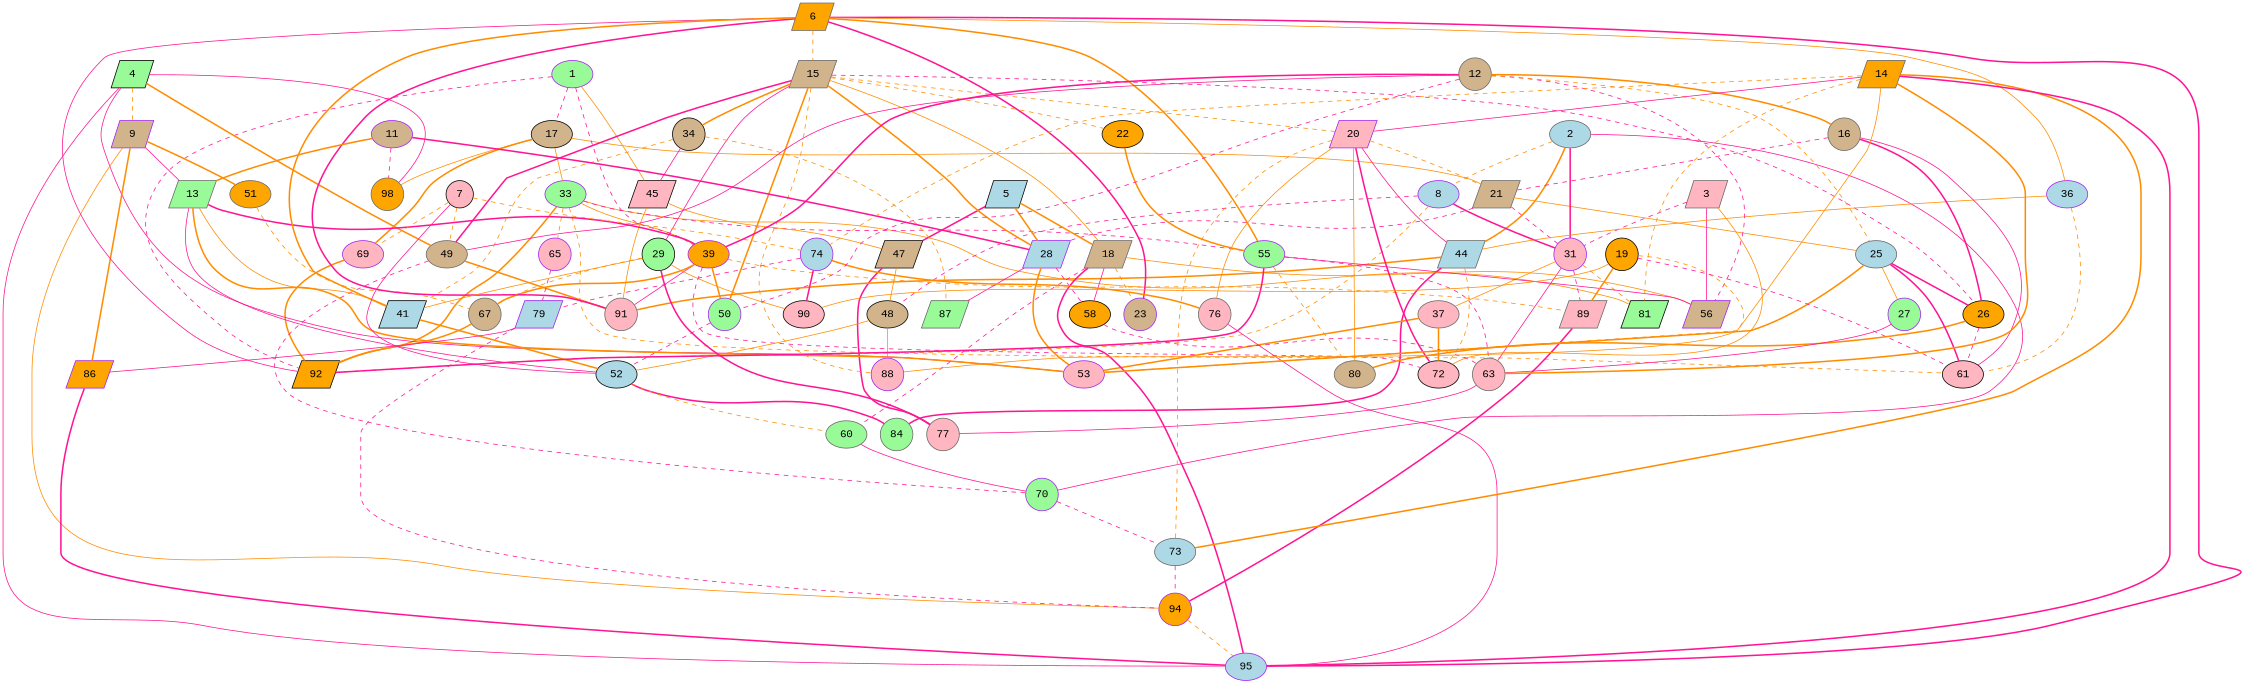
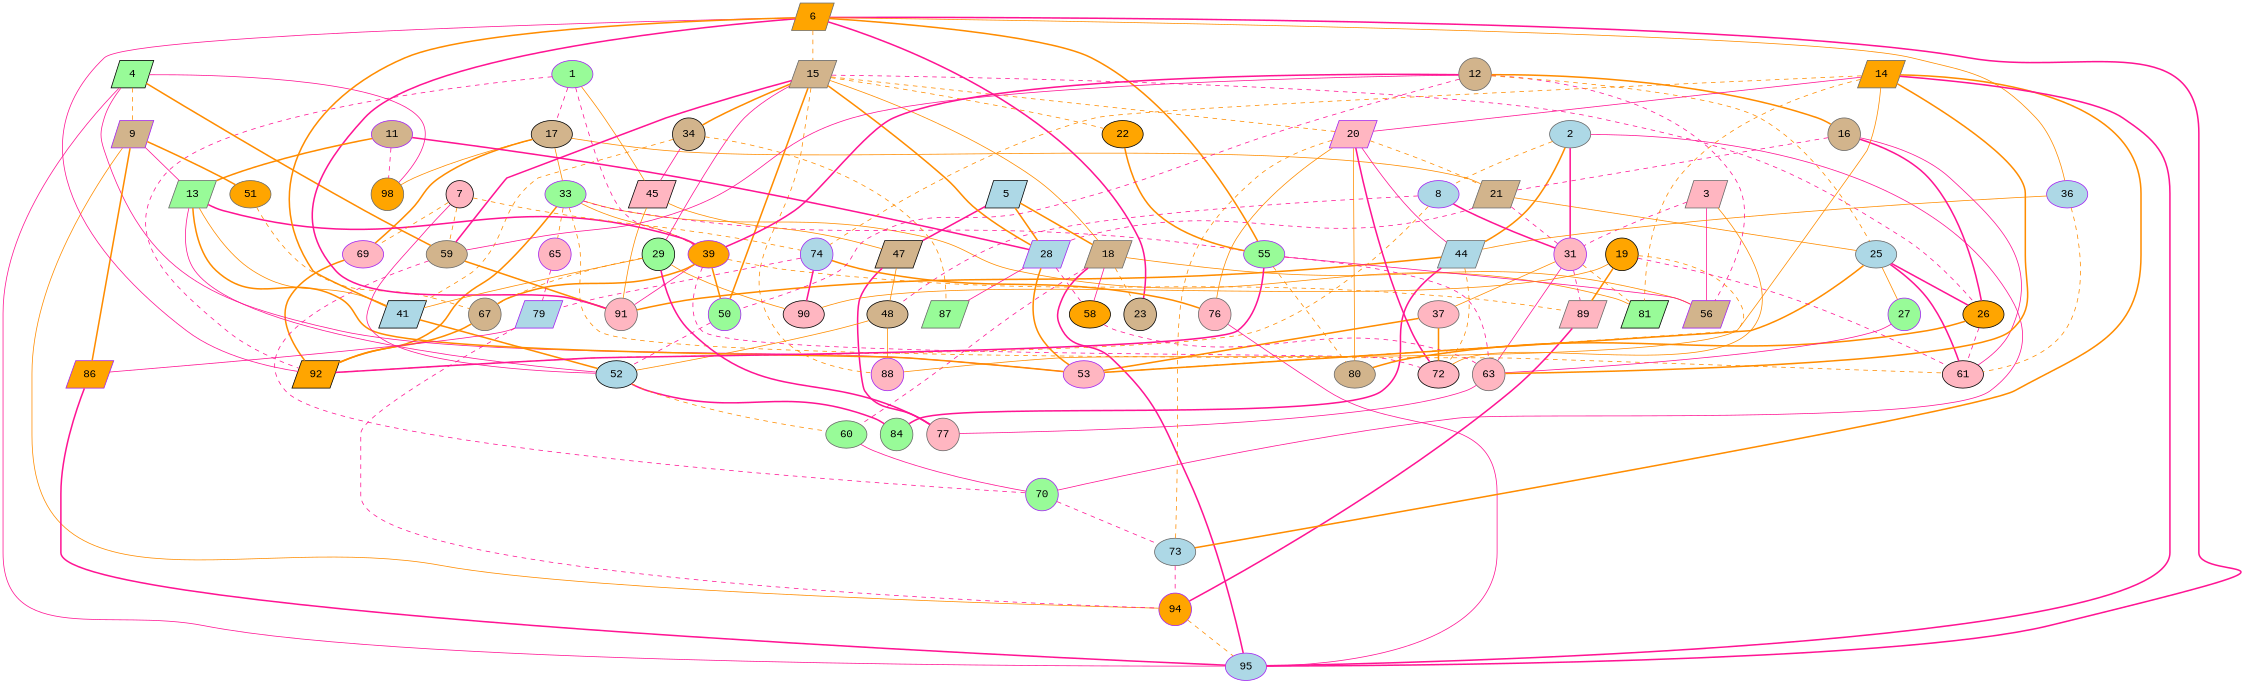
(447, 254) -> (447, 254)
(1140, 314) -> (1140, 314)
